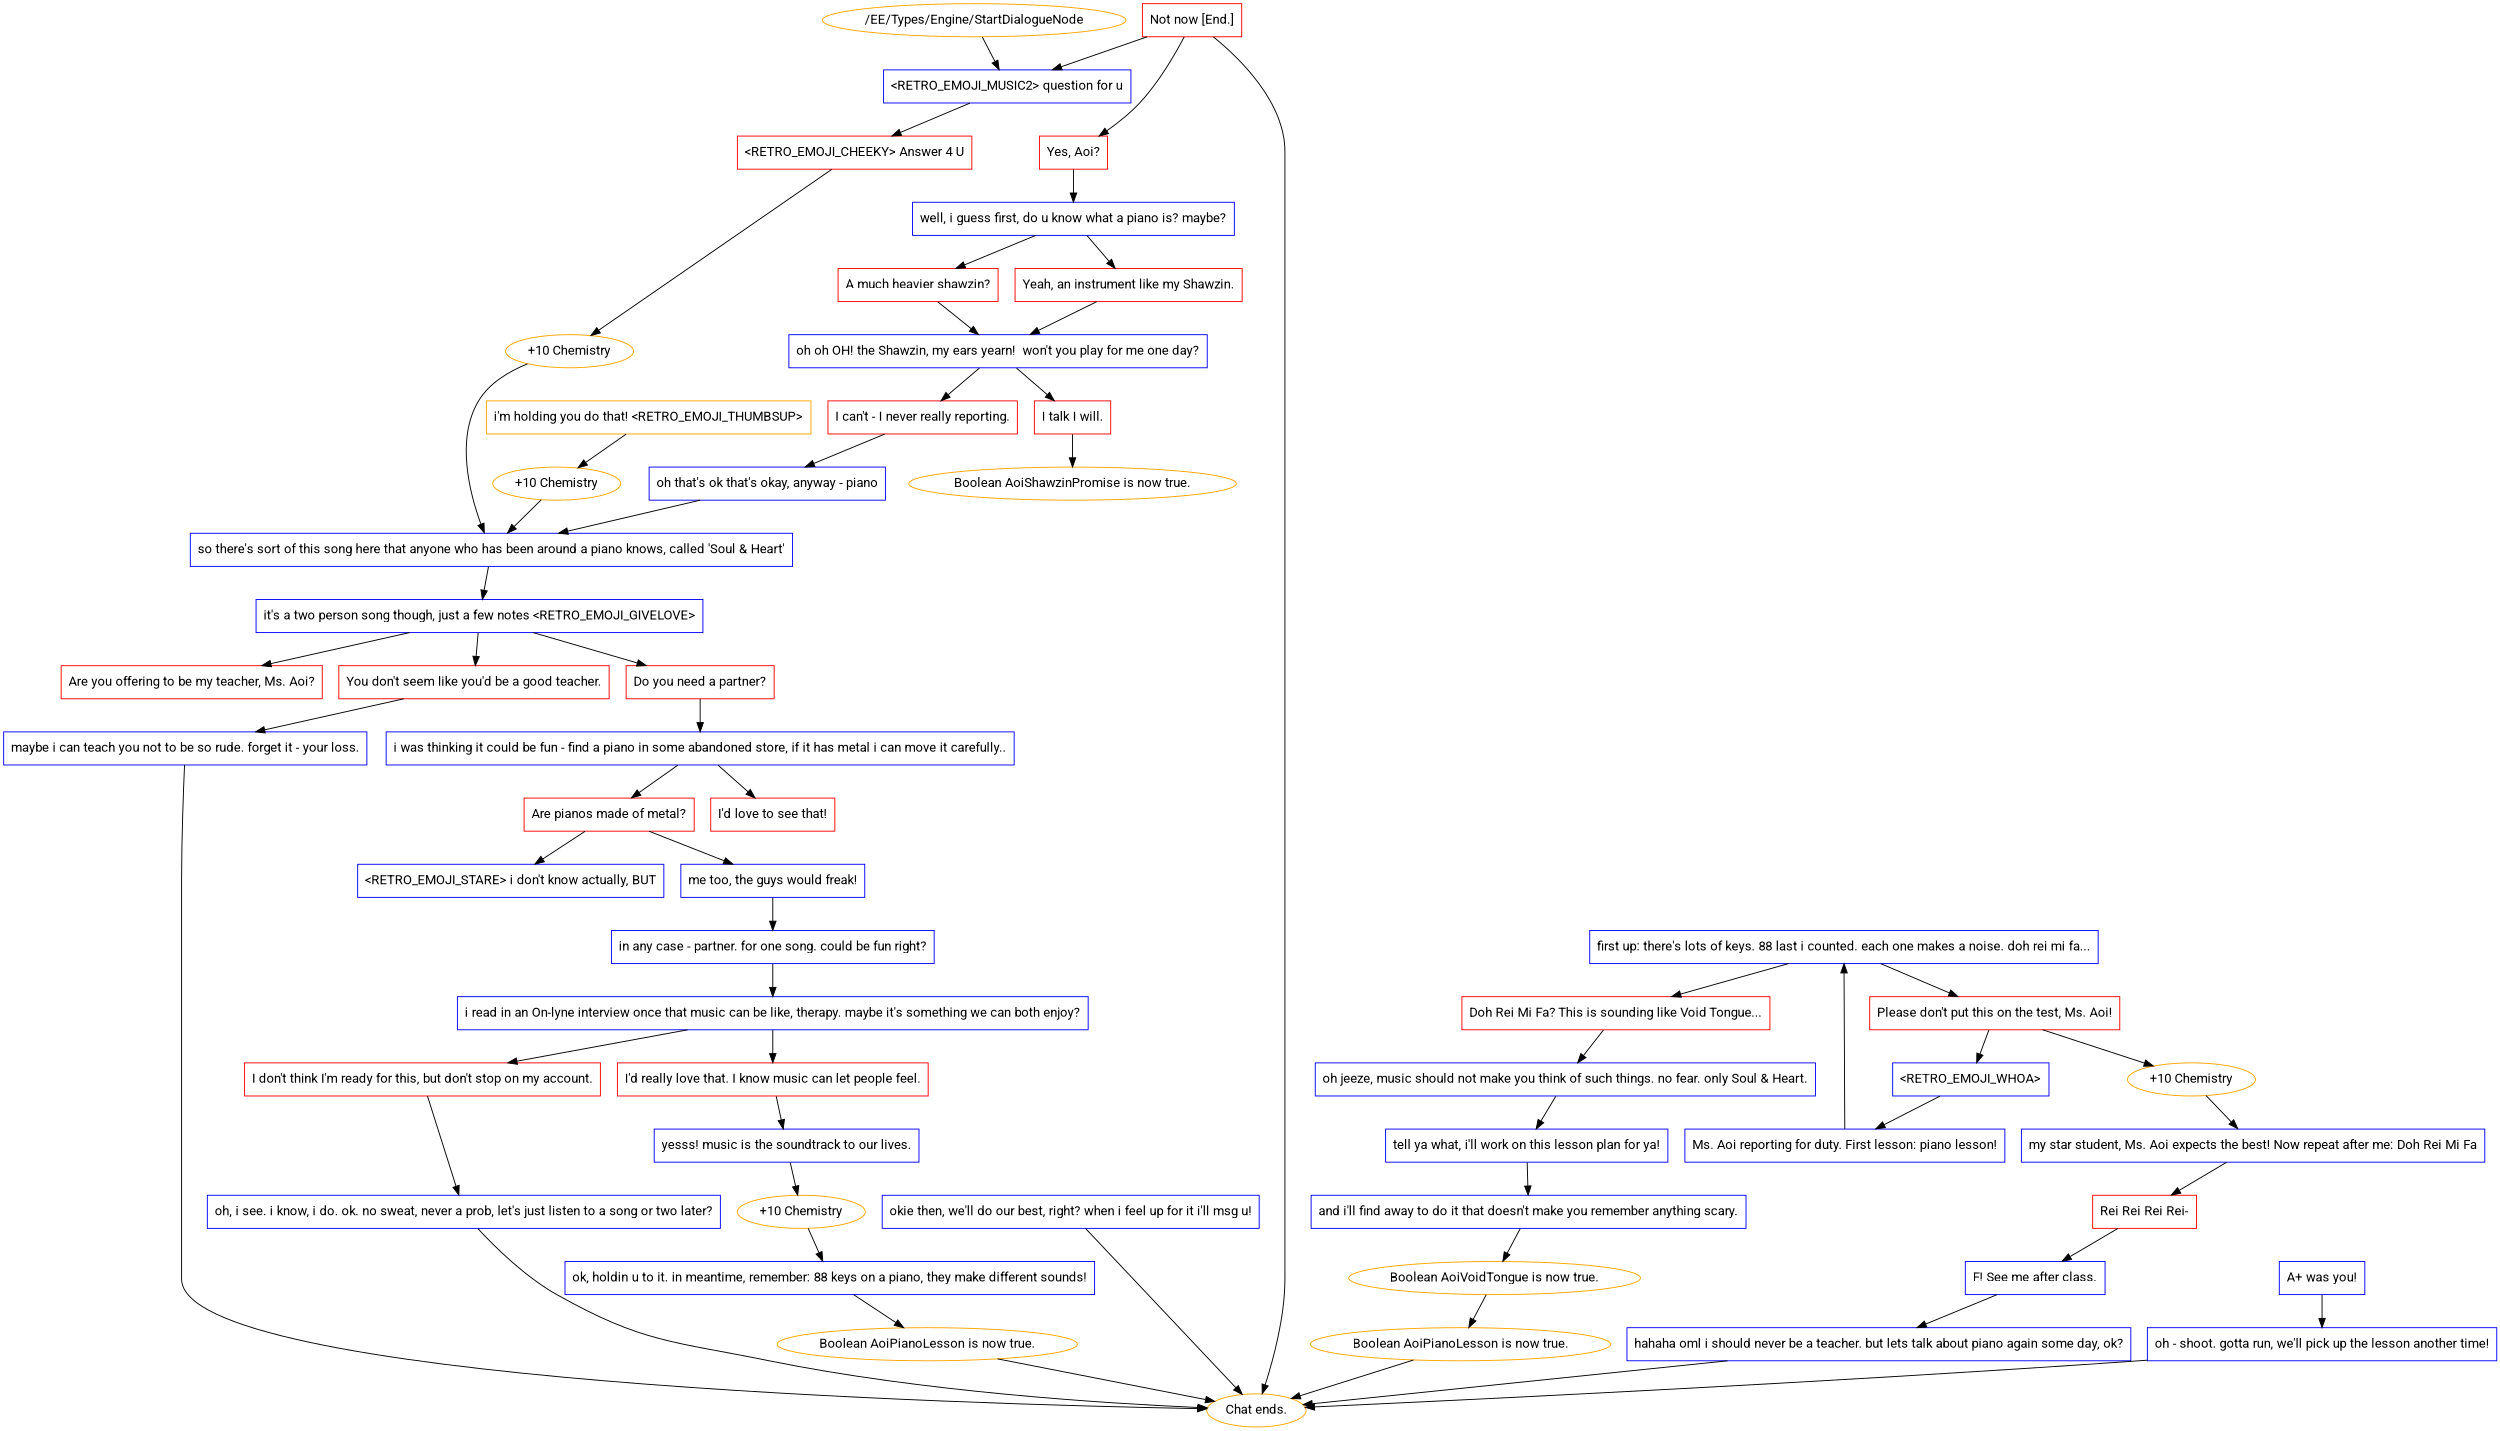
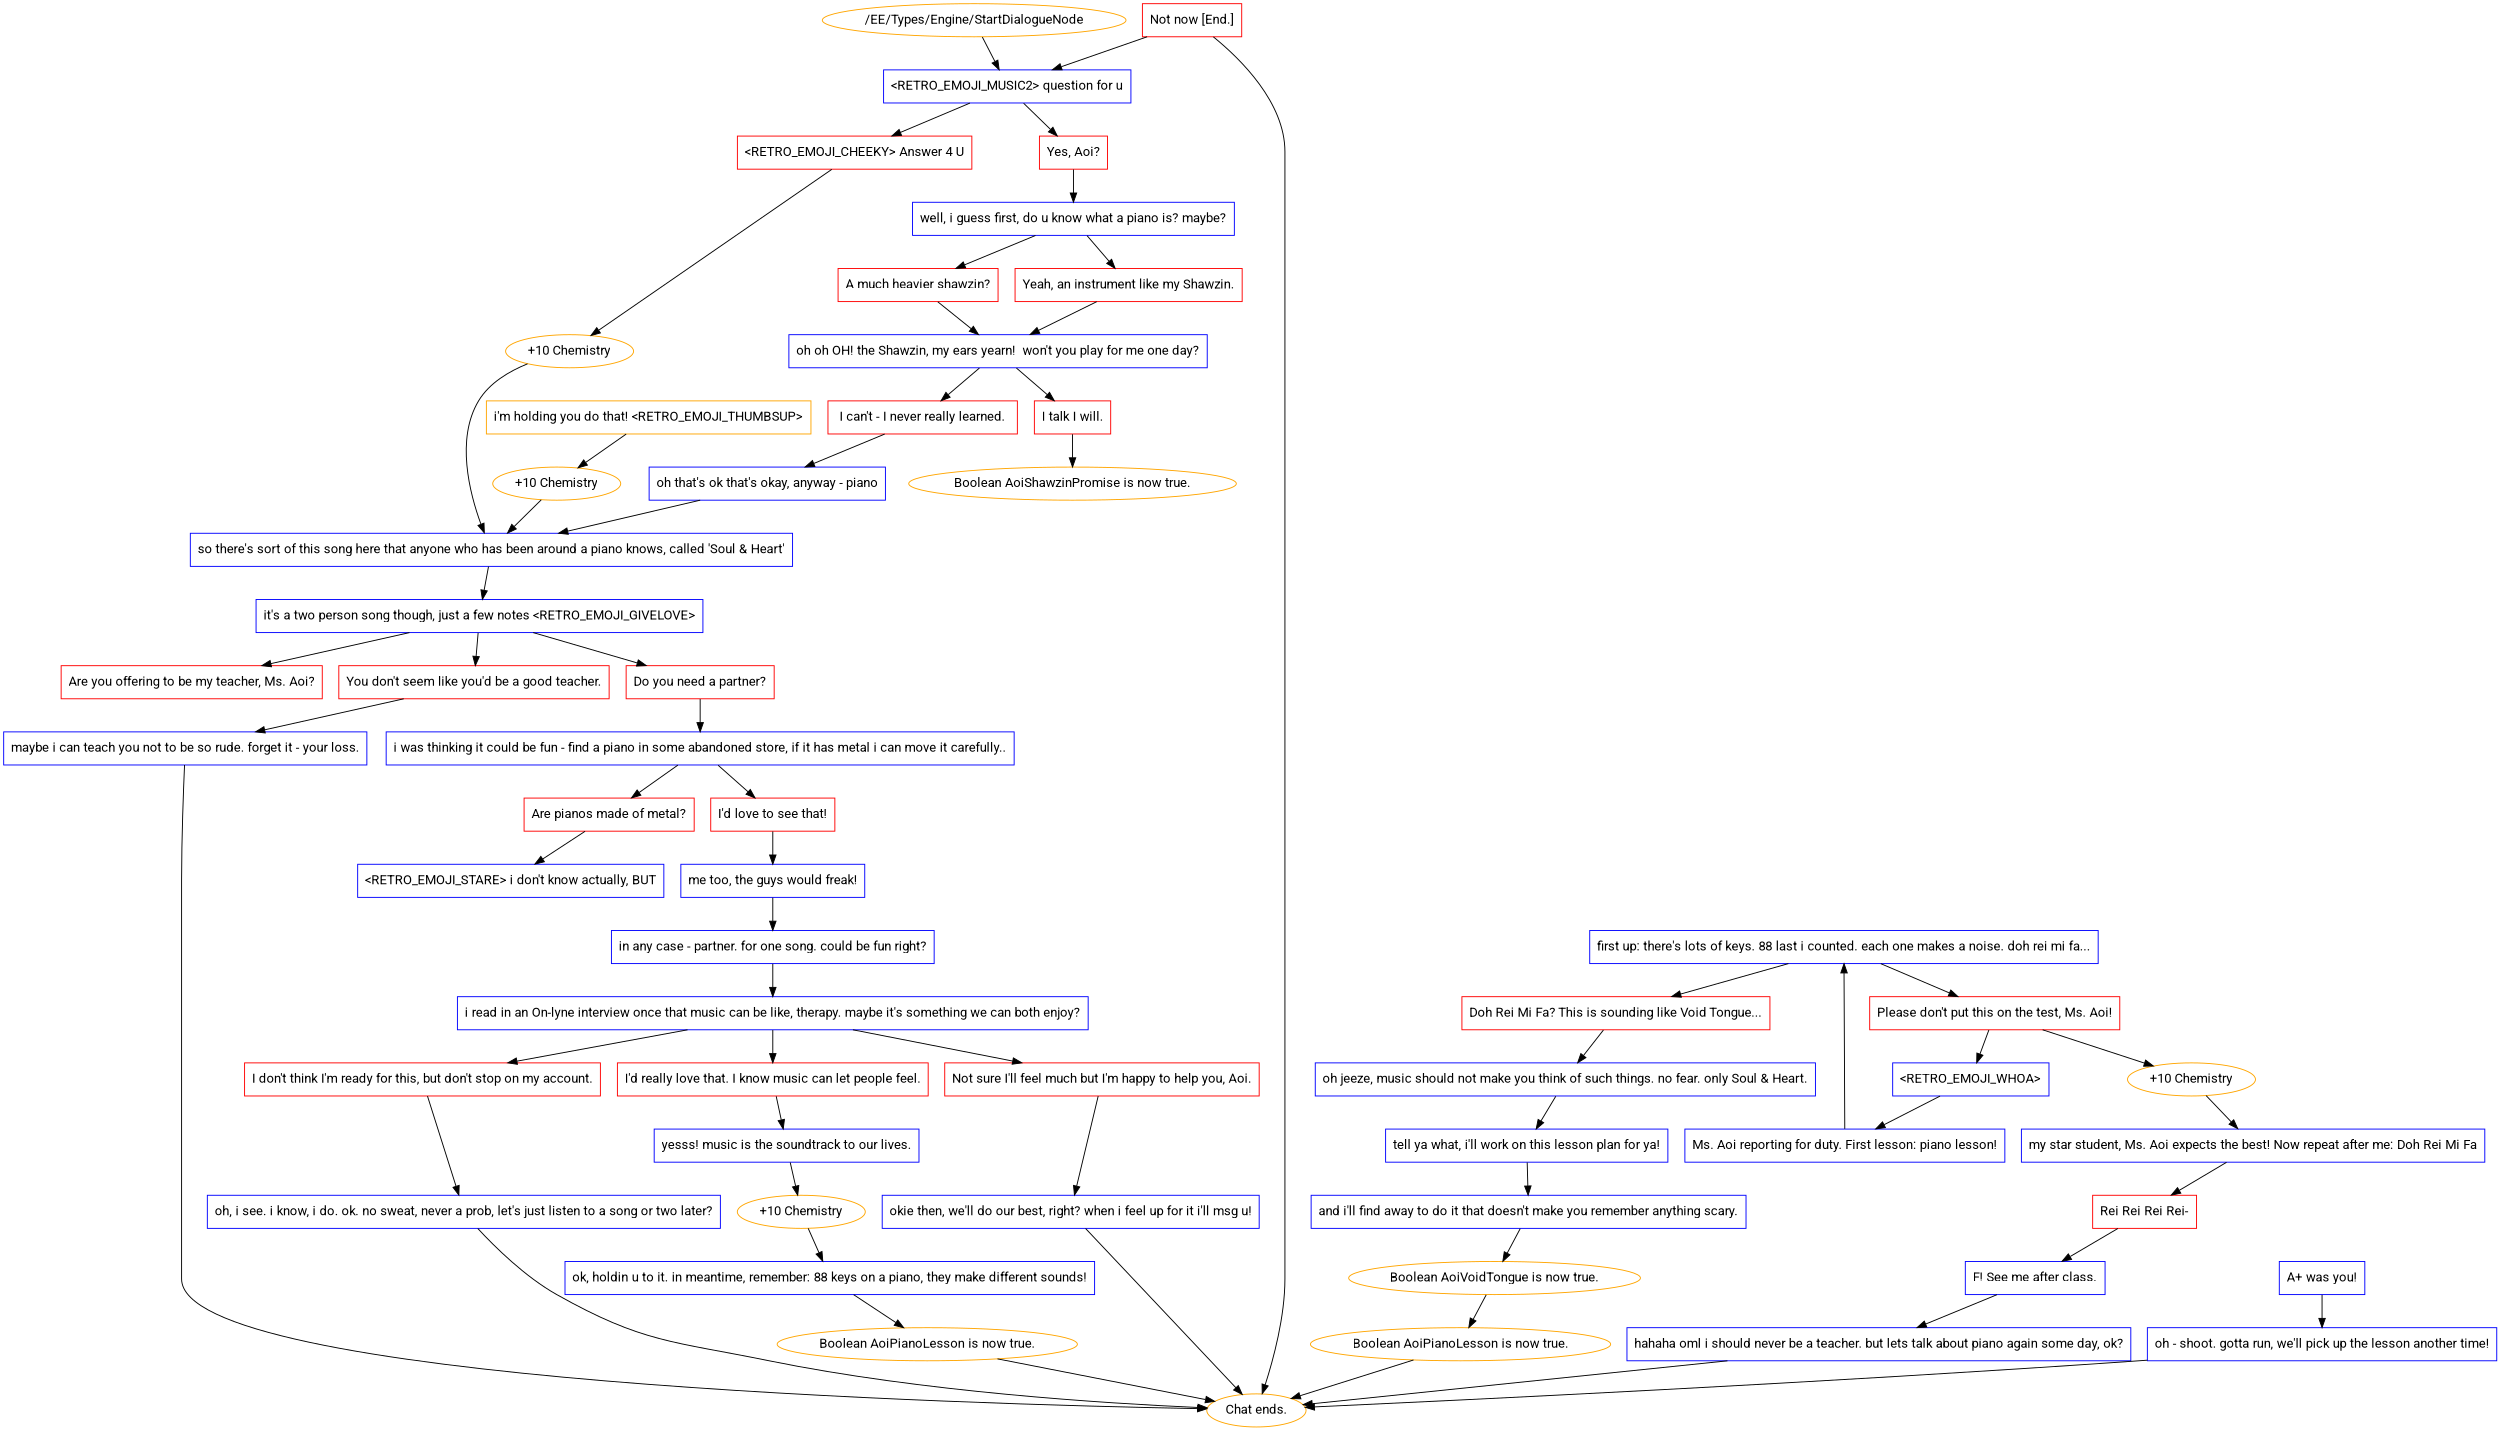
(1152, 89) -> (1037, 116)
(923, 417) -> (923, 417)
(687, 846) -> (773, 843)
none -> (1102, 1079)
